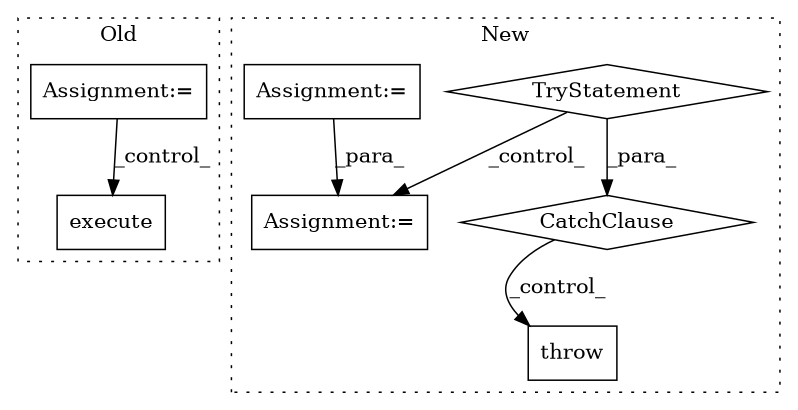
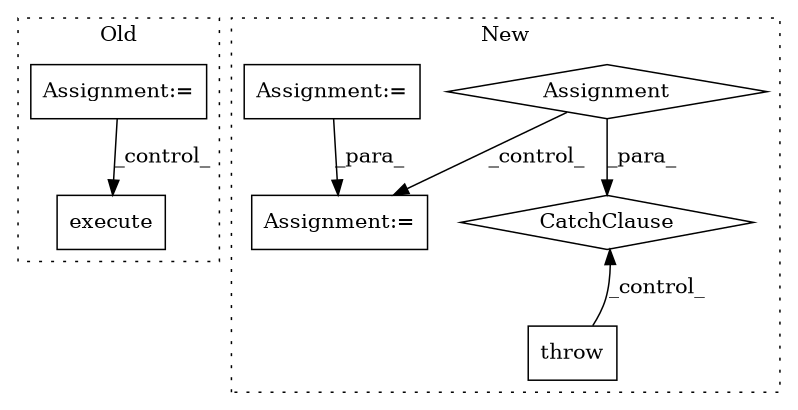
(607, 92) -> (607, 92)
(514, 270) -> (606, 297)
